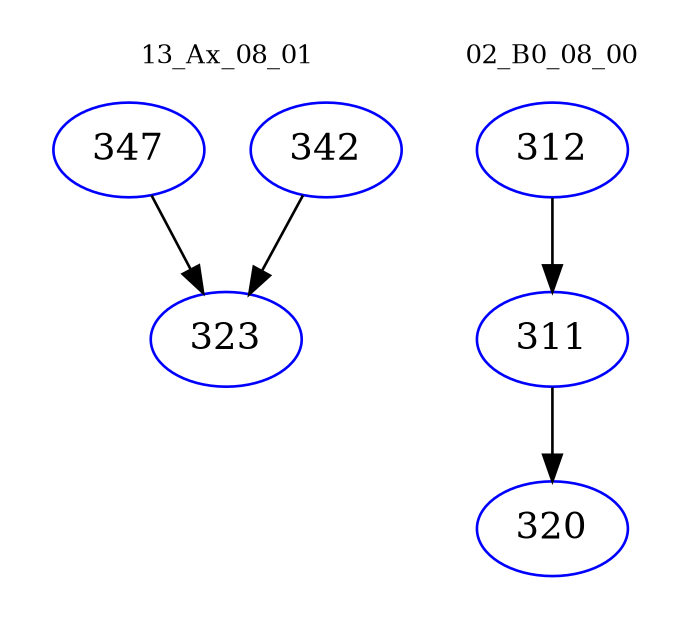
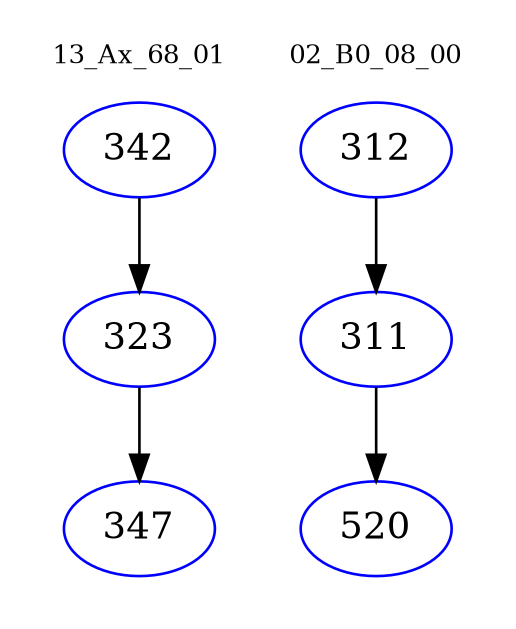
(228, 57) -> (139, 57)
(171, 232) -> (139, 421)
(552, 529) -> (376, 529)
